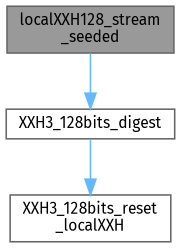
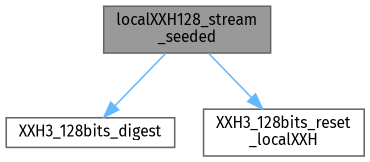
(90, 159) -> (230, 75)
